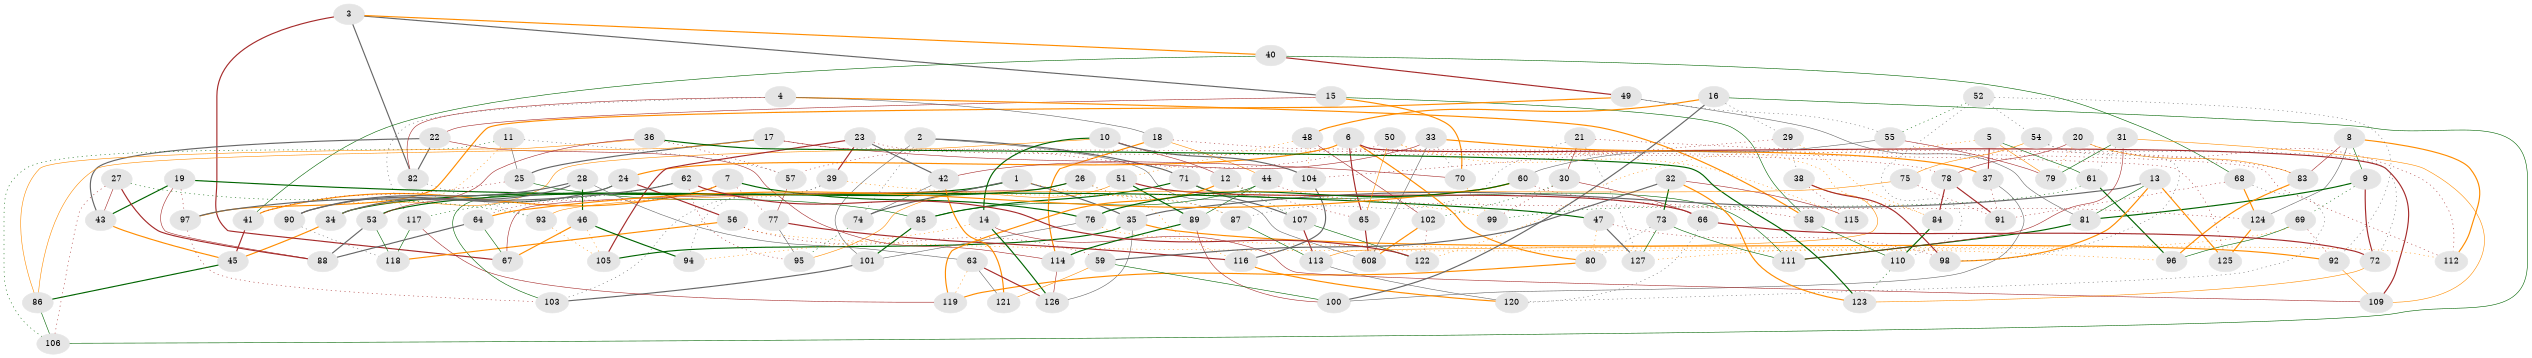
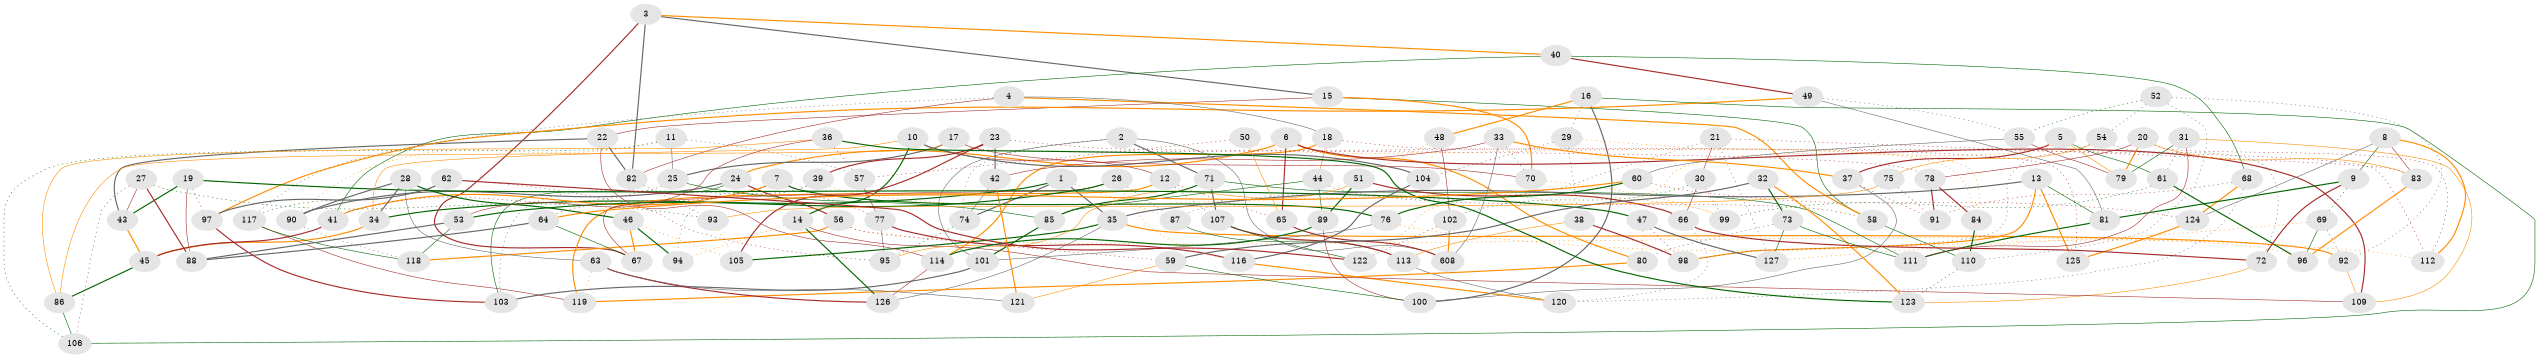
(2065, 159) -> (2132, 159)
(1852, 220) -> none
(349, 292) -> (344, 288)
